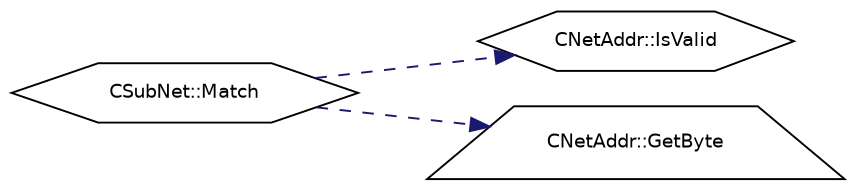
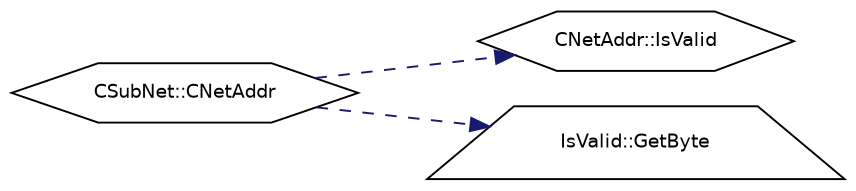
(185, 93) -> (185, 93)
(636, 143) -> (636, 143)
